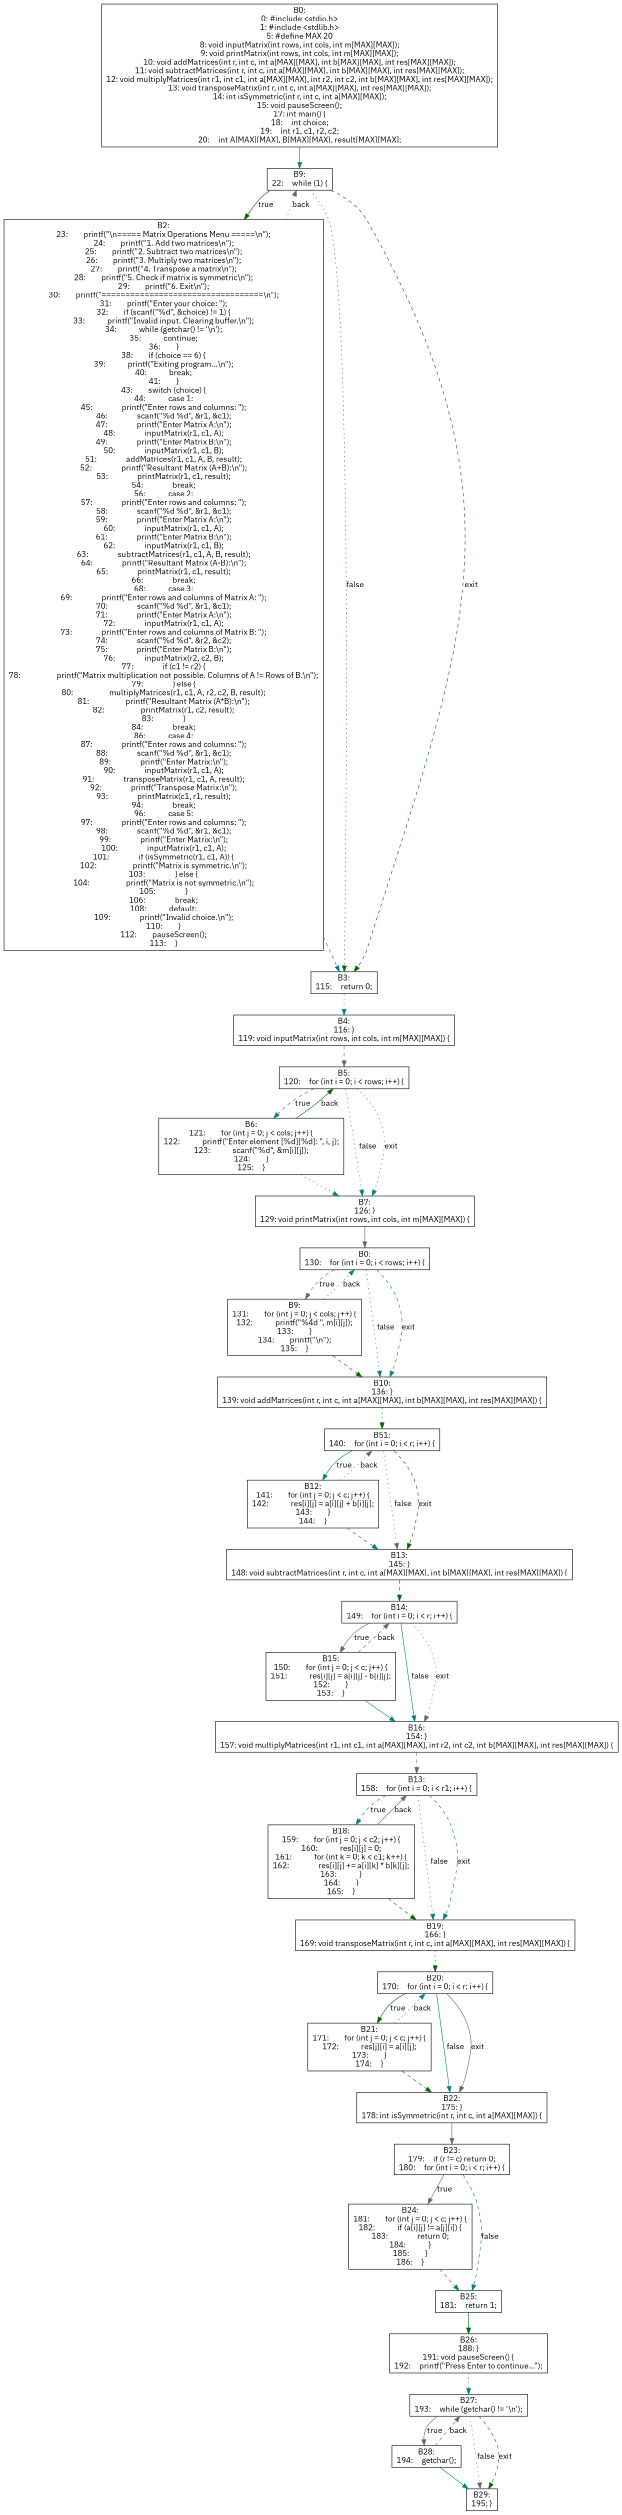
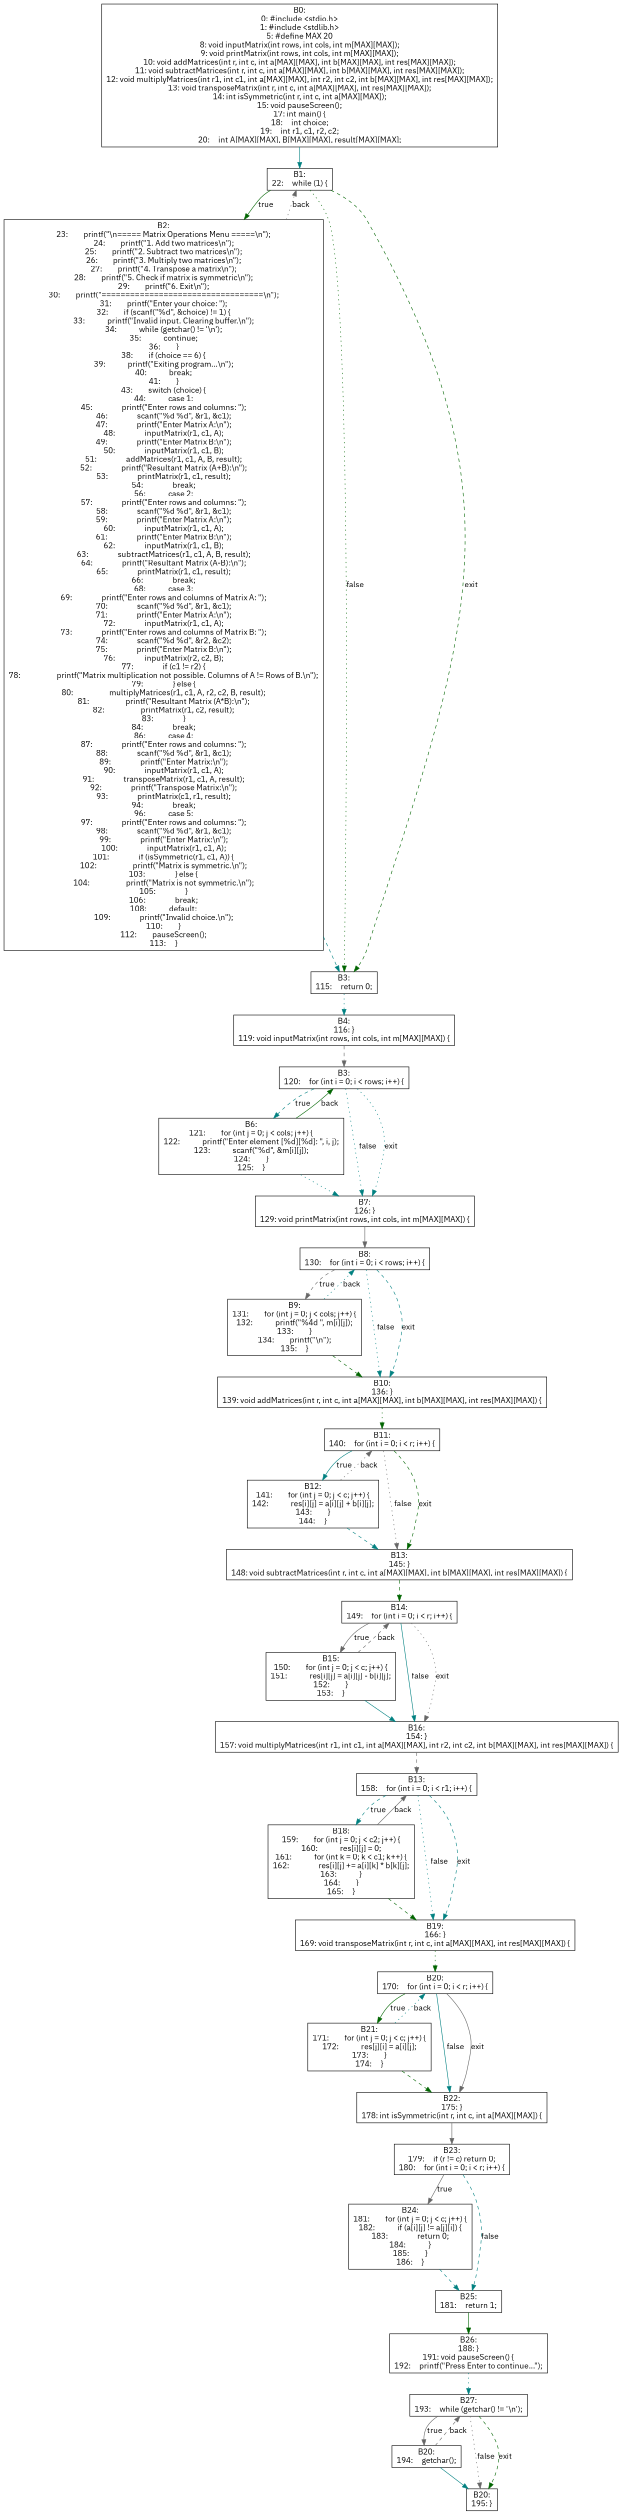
(300, 179) -> (300, 179)
(344, 1078) -> (344, 1078)
(365, 1259) -> (365, 1259)
(382, 1440) -> (382, 1440)
(427, 2457) -> (427, 2457)
(482, 2500) -> (482, 2500)
